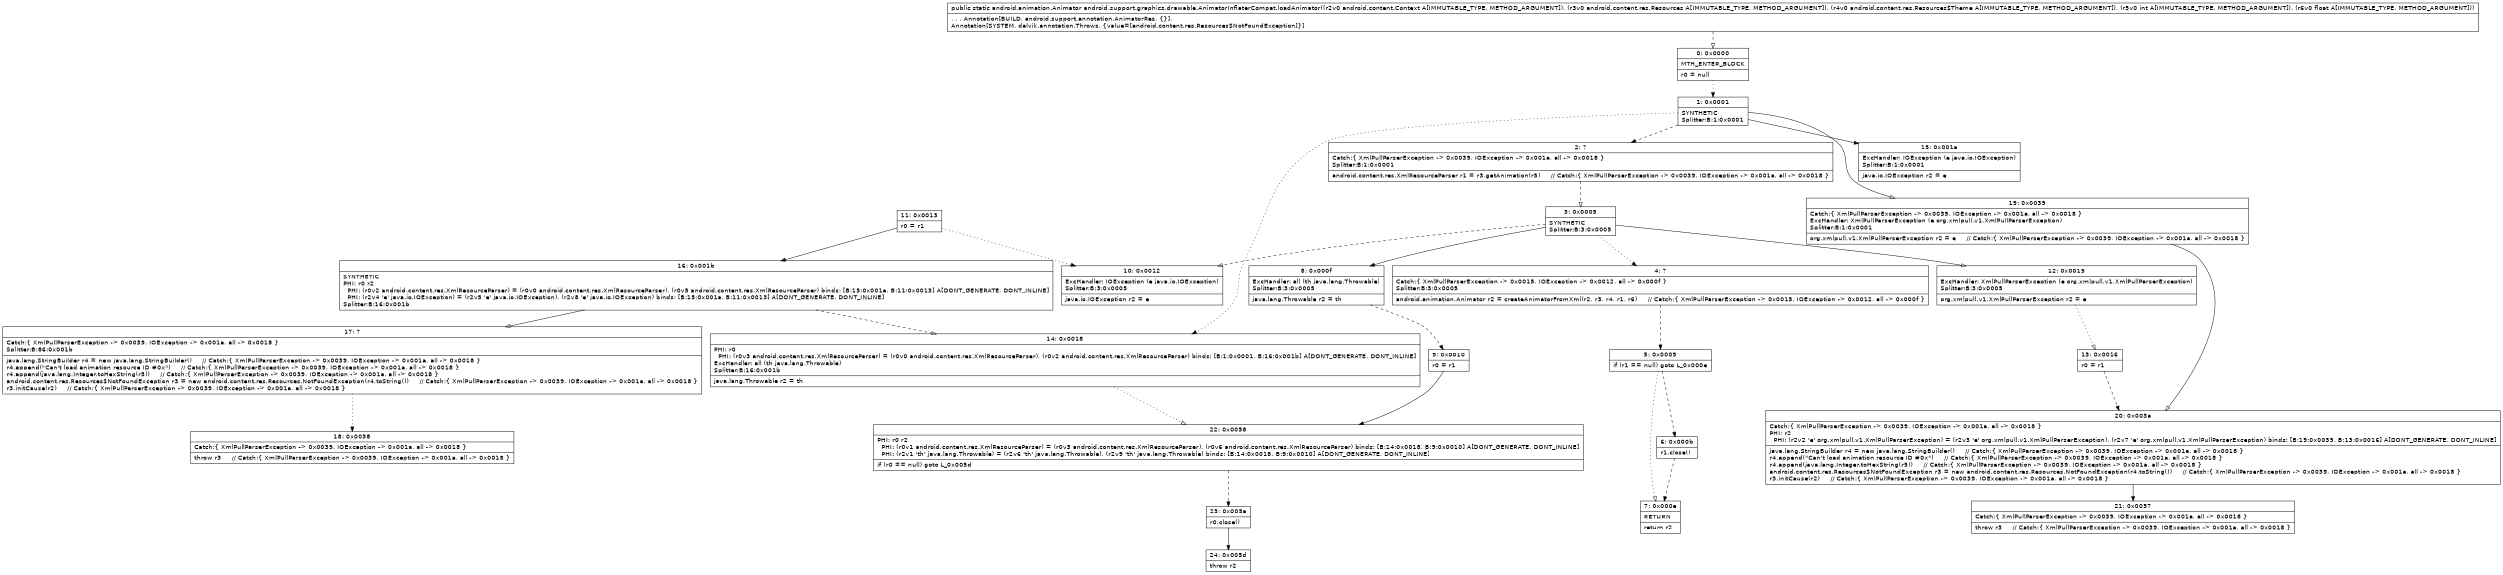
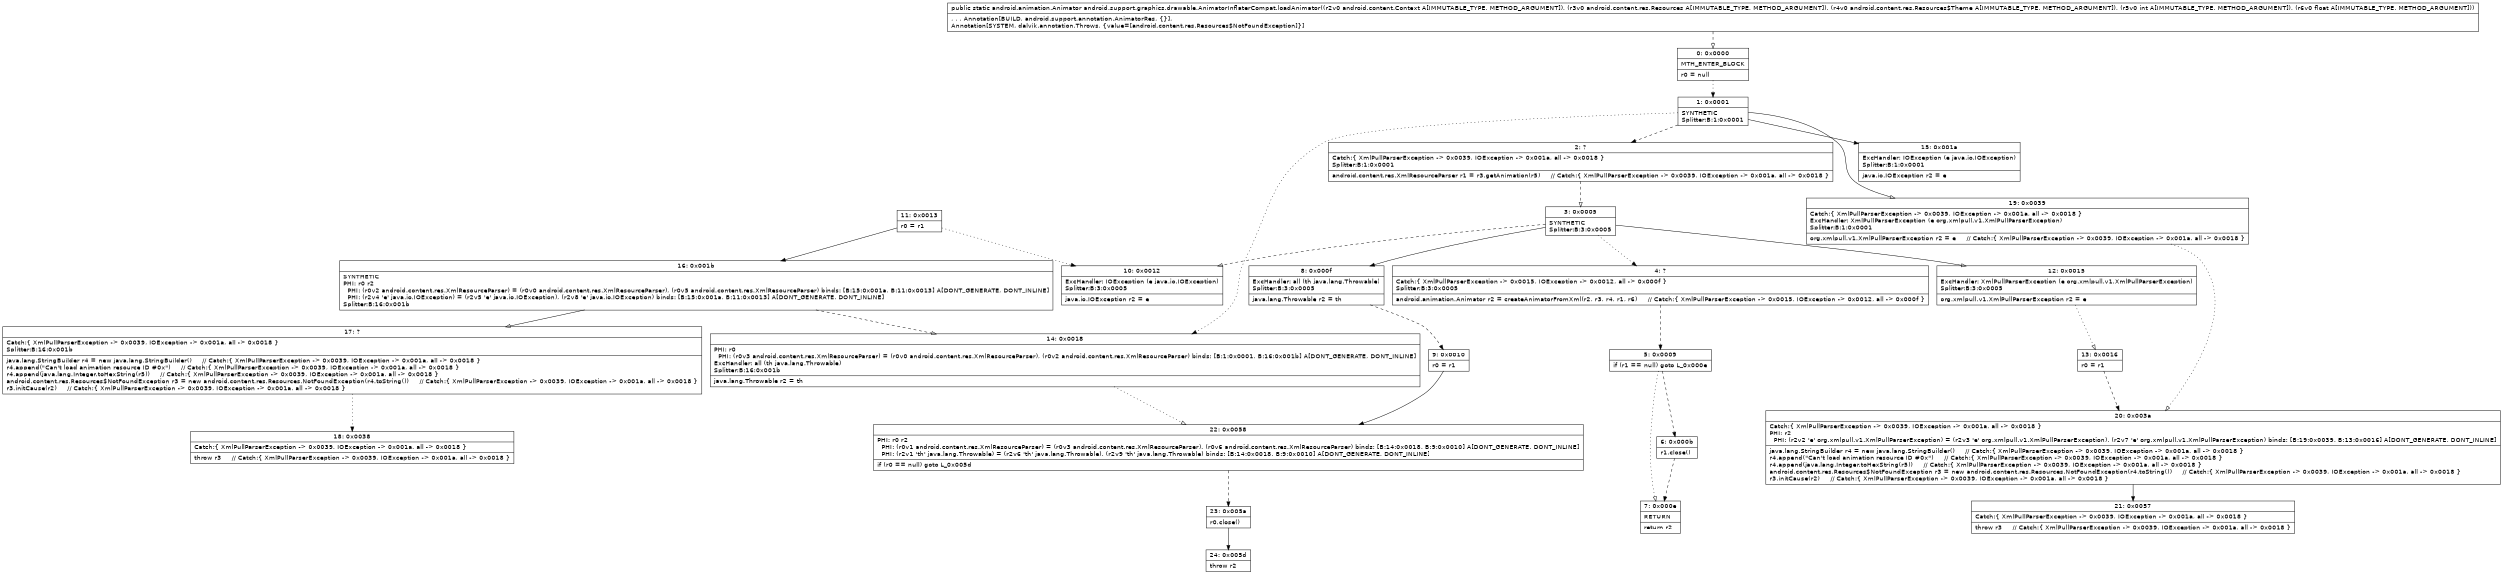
(2213, 321) -> (2213, 321)
(40, 350) -> (40, 350)
